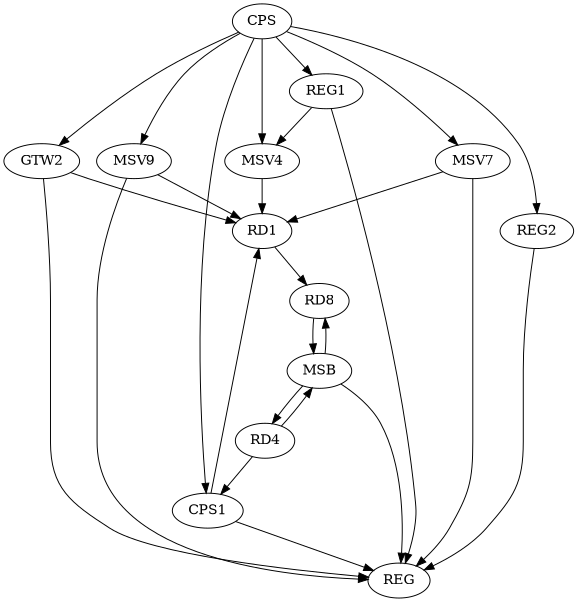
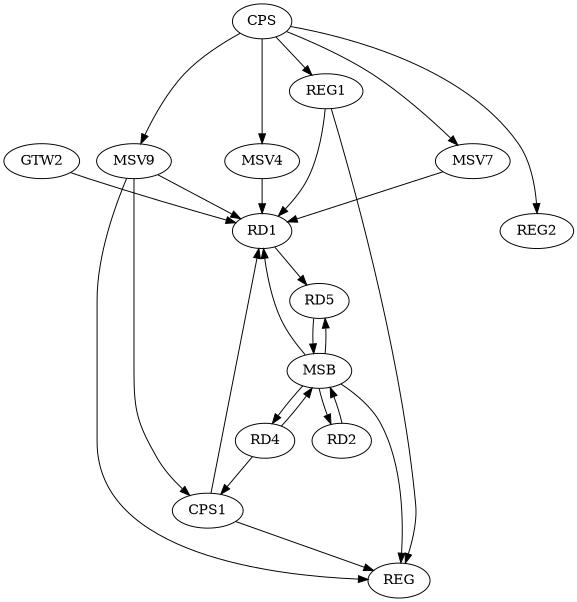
(149, 79) -> none
(298, 123) -> (314, 163)
(203, 257) -> (134, 341)
(319, 301) -> (319, 301)
none -> (277, 310)
(473, 376) -> none
(523, 426) -> none
none -> (342, 441)
(64, 490) -> none
